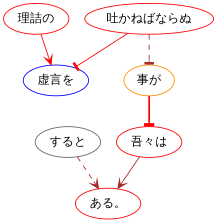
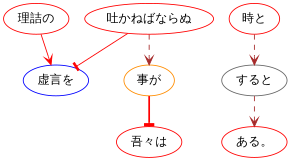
none -> (254, 19)
(149, 48) -> (149, 45)
(131, 169) -> none
